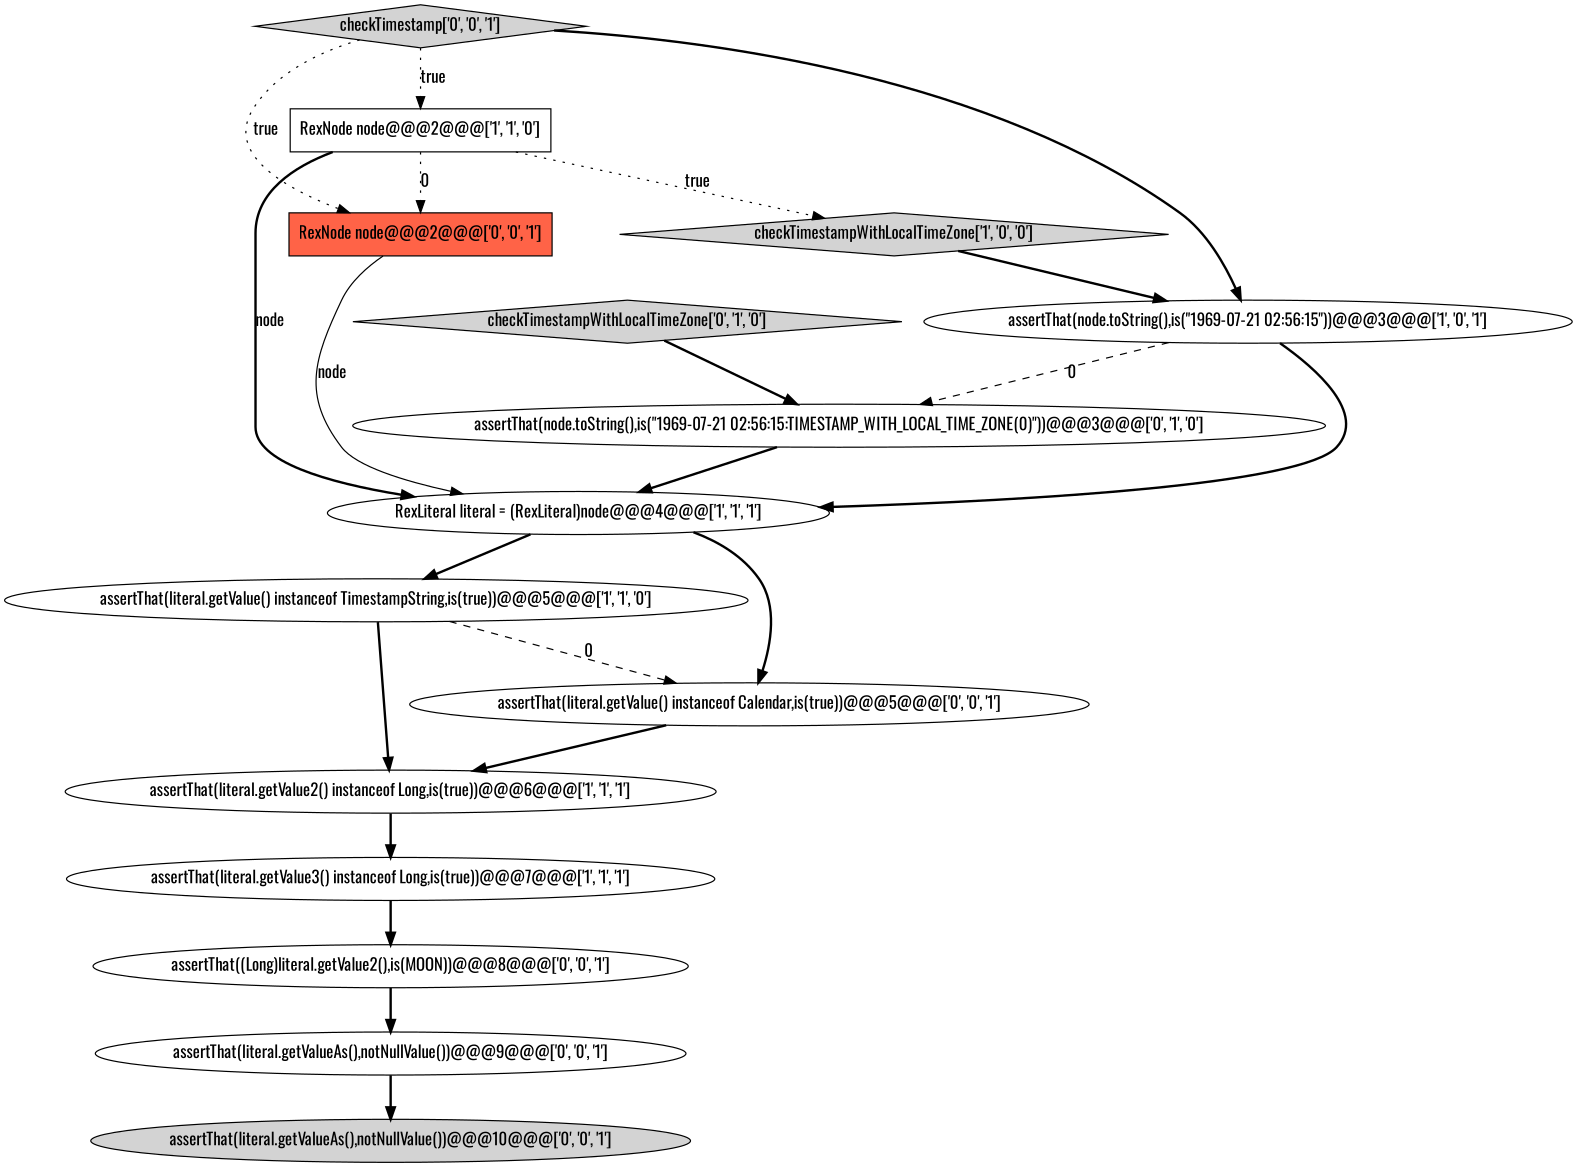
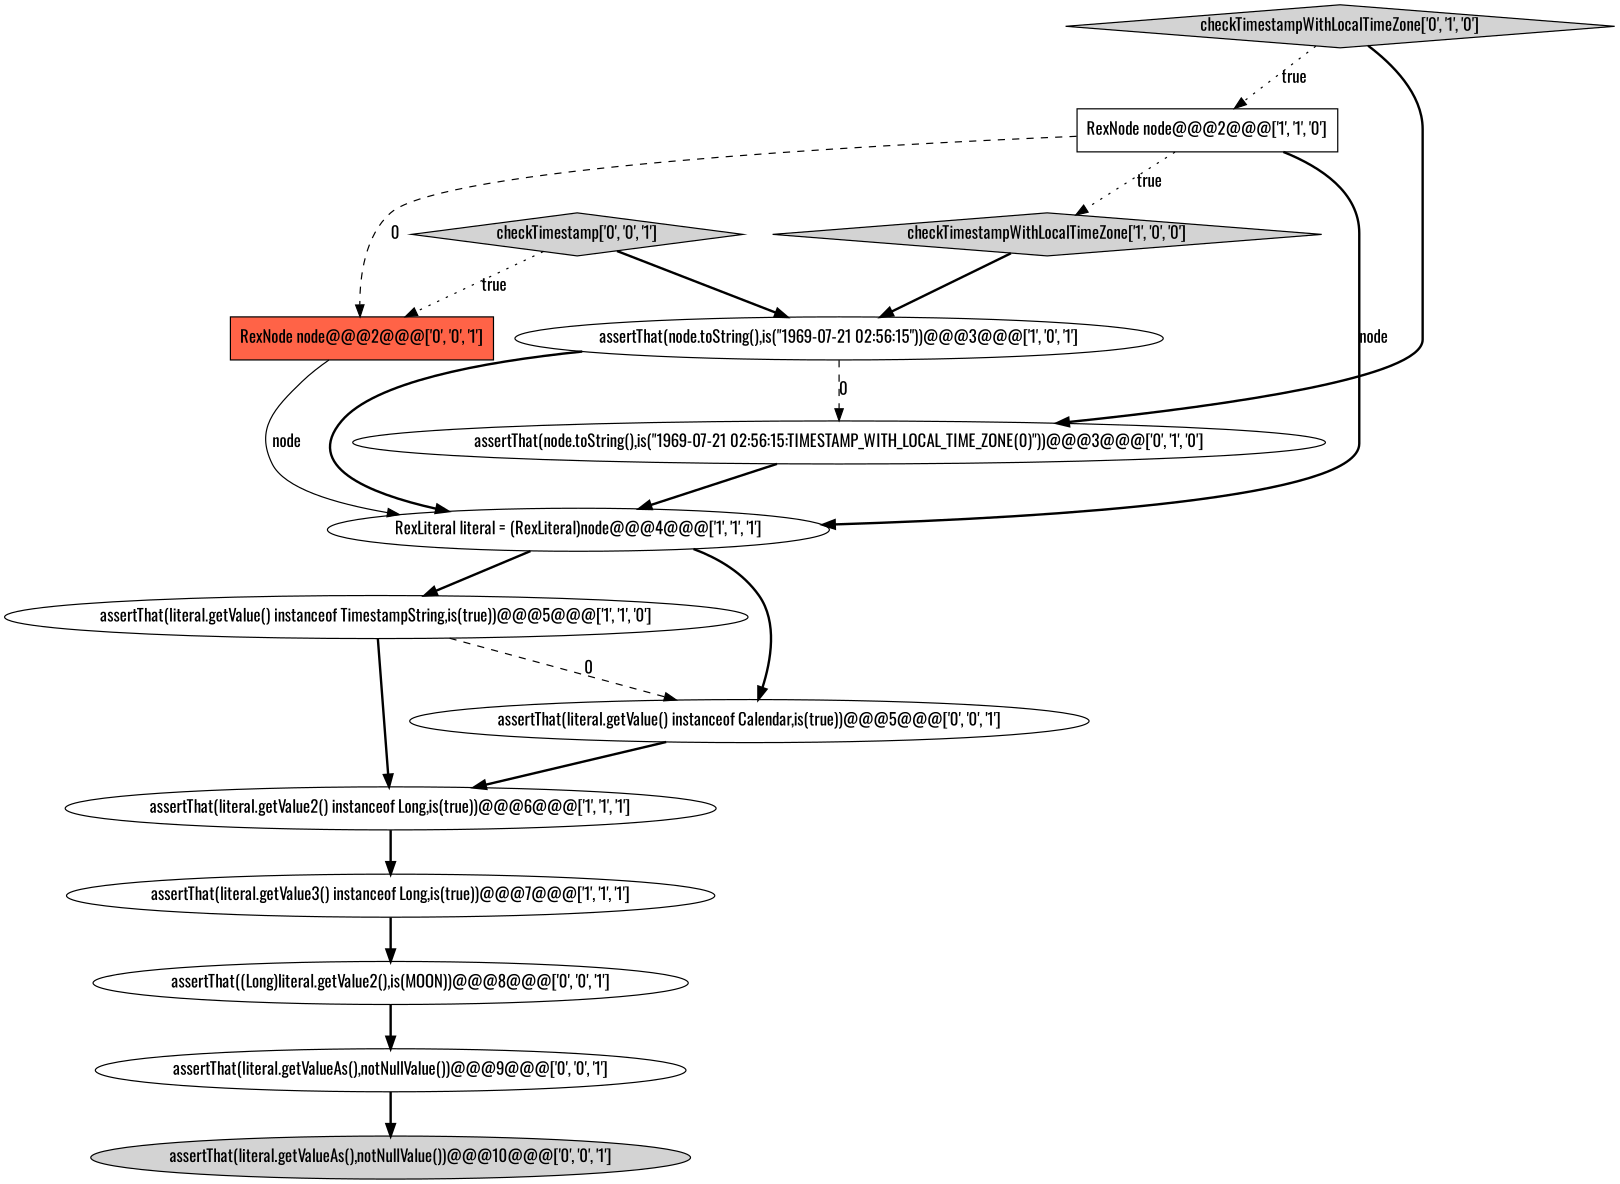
(421, 72) -> (1280, 74)
(421, 176) -> (681, 161)
